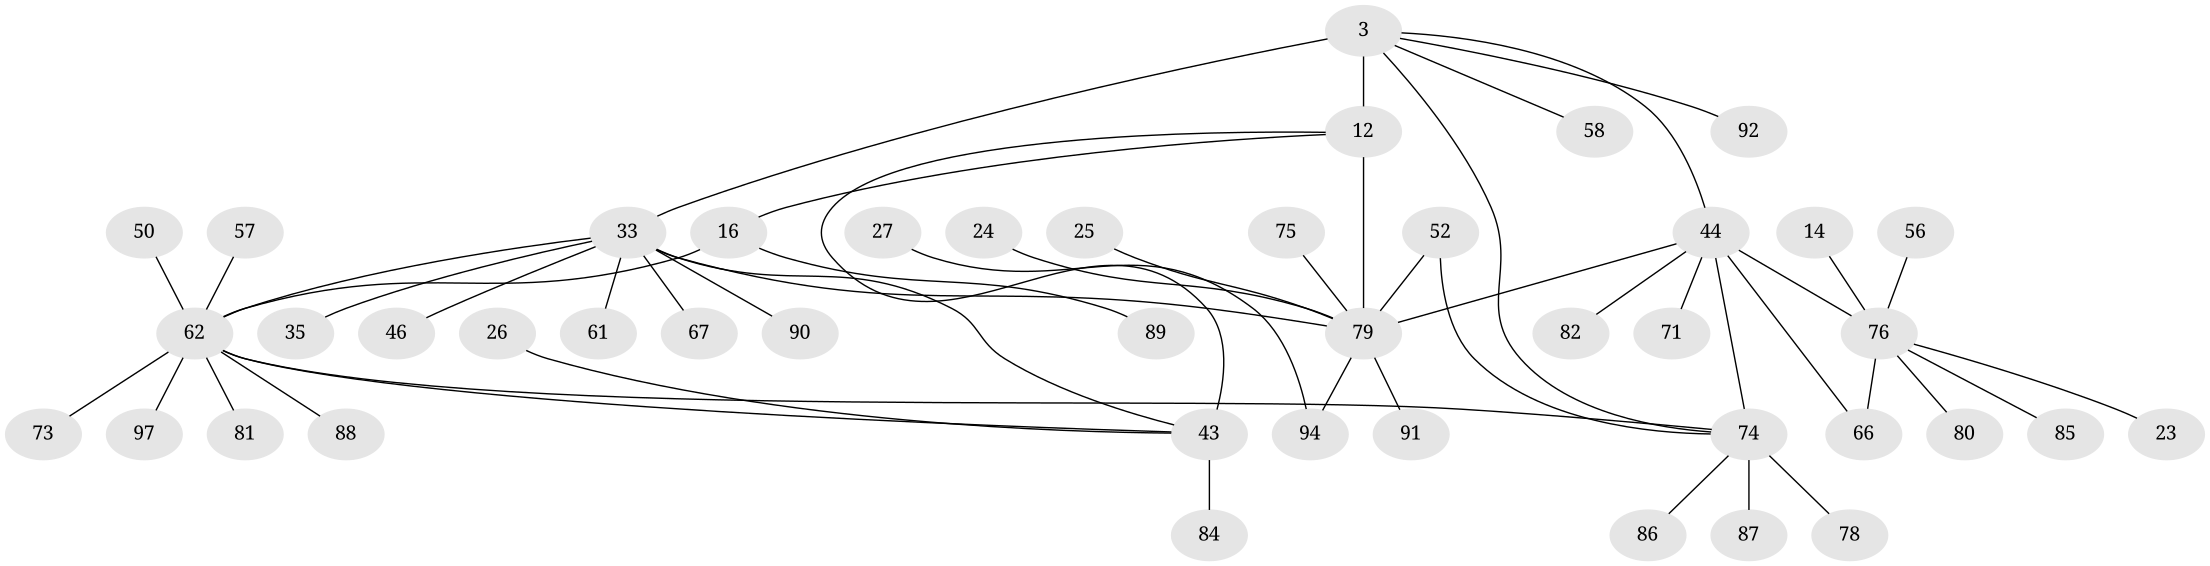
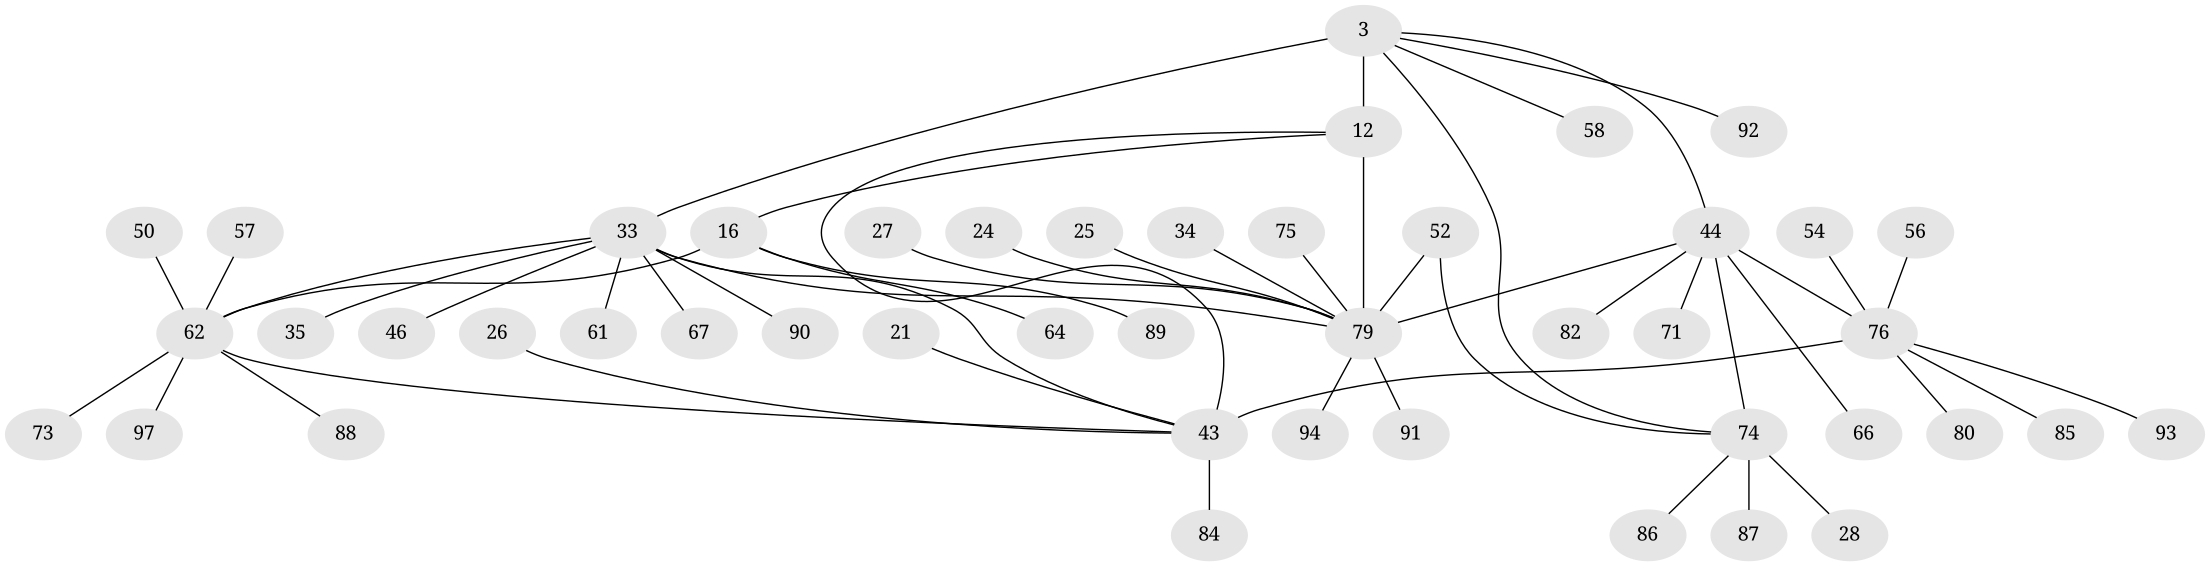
none -> (1186, 233)
(1815, 233) -> (1815, 233)
(1026, 271) -> (1101, 284)
none -> (901, 334)
none -> (1055, 334)
(1872, 384) -> (1554, 371)
(966, 403) -> none
(245, 434) -> none
(2167, 434) -> (2167, 434)
(1850, 535) -> (1850, 535)
